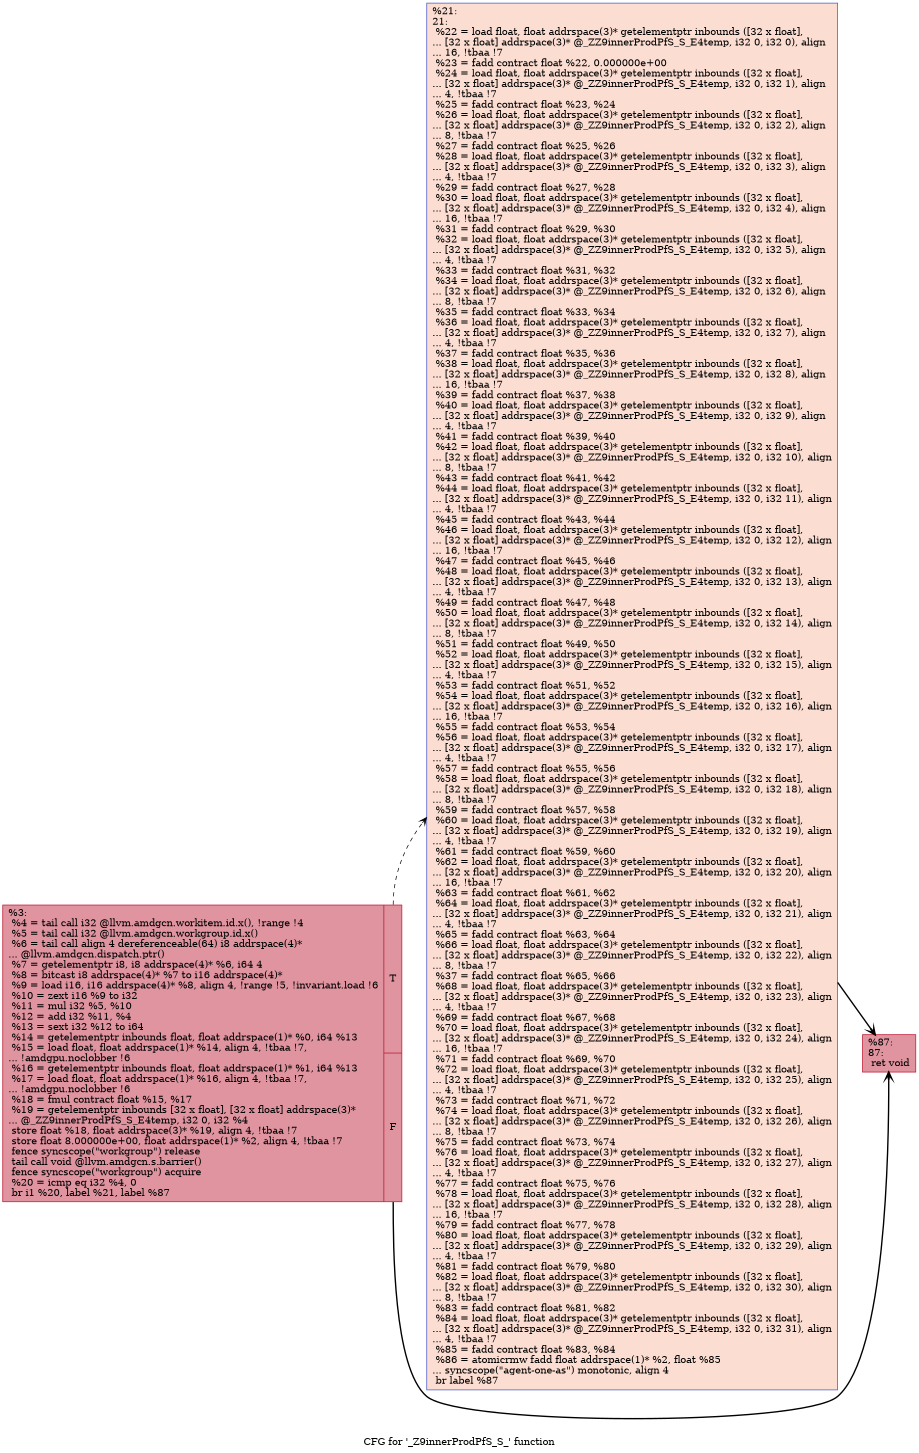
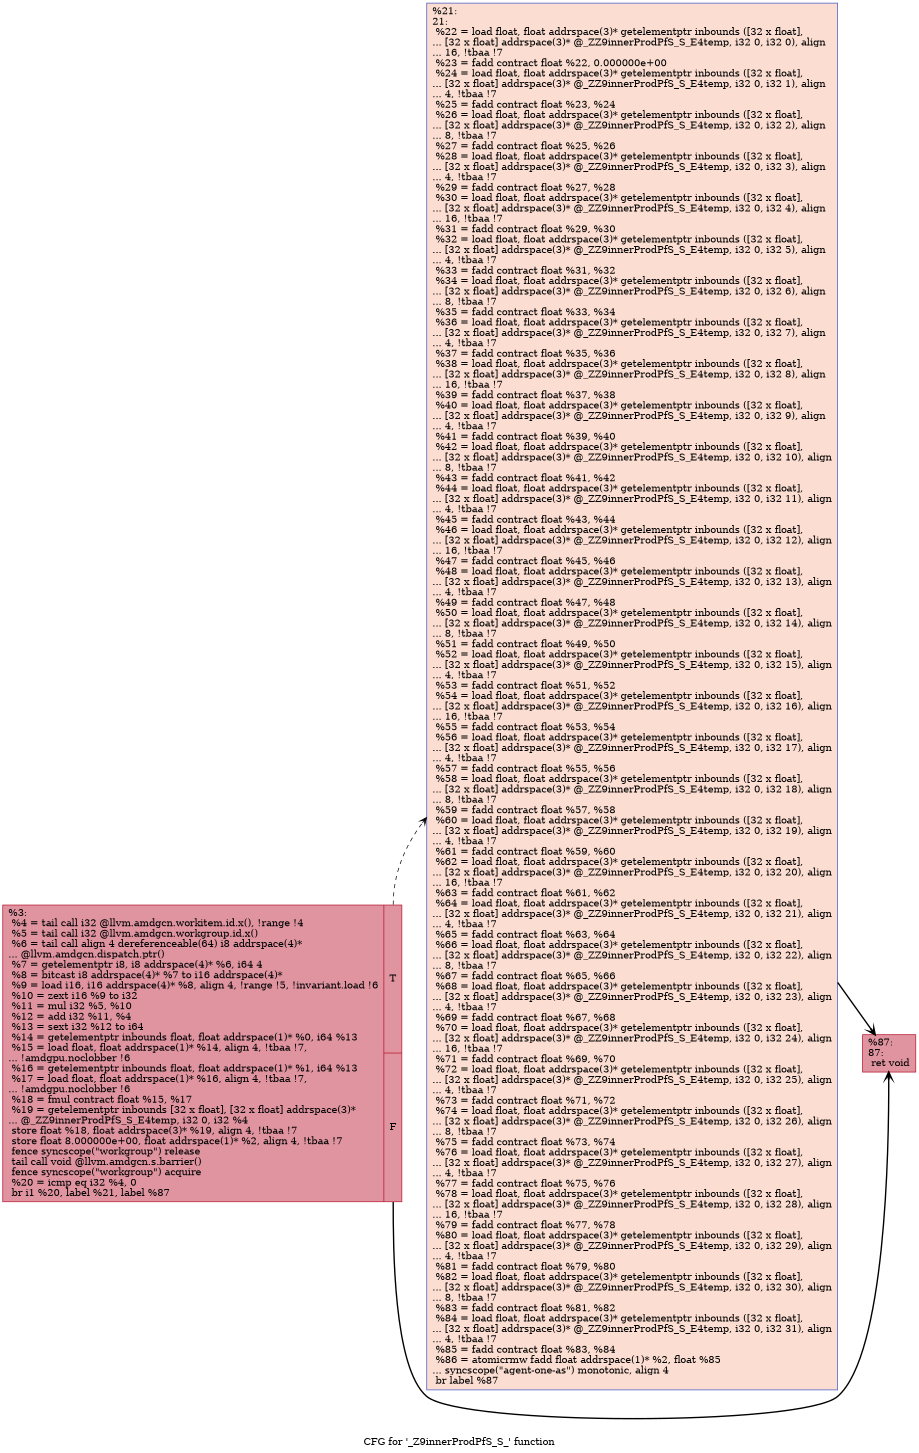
(524, 976) -> (524, 976)
